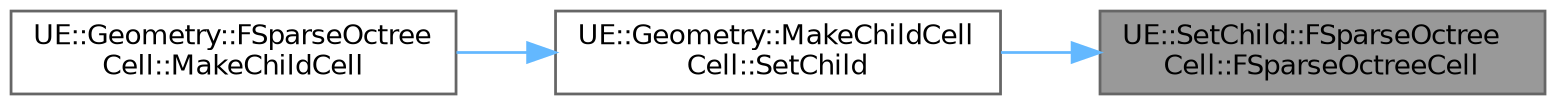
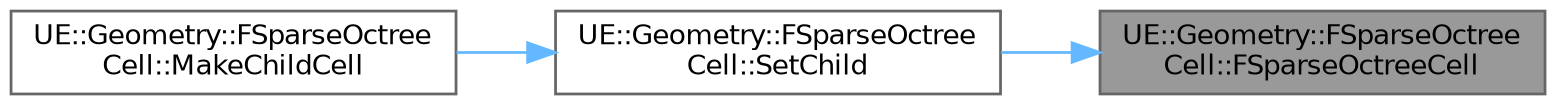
(778, 53) -> (778, 53)
(1323, 53) -> (1323, 53)
